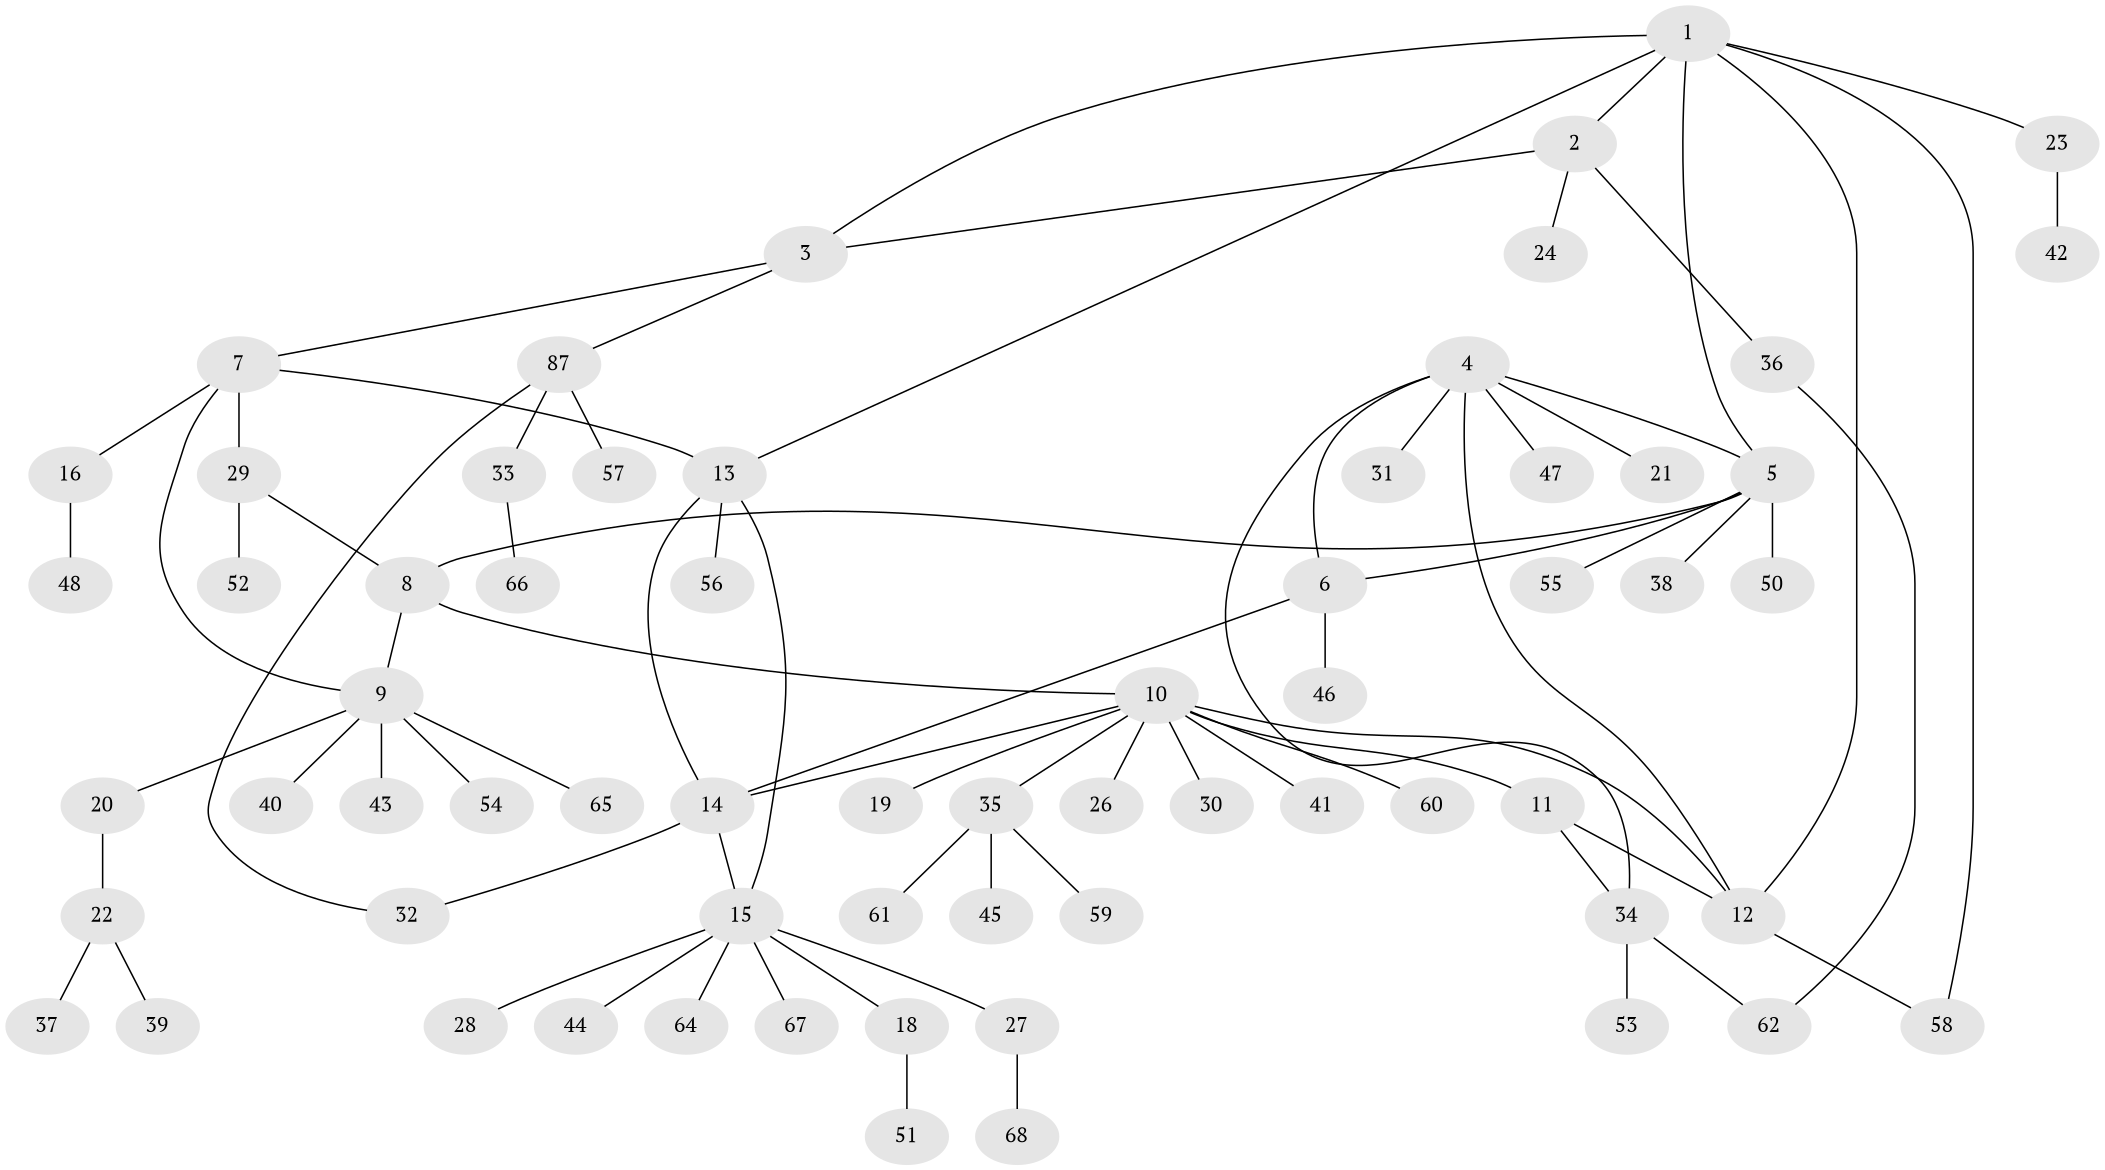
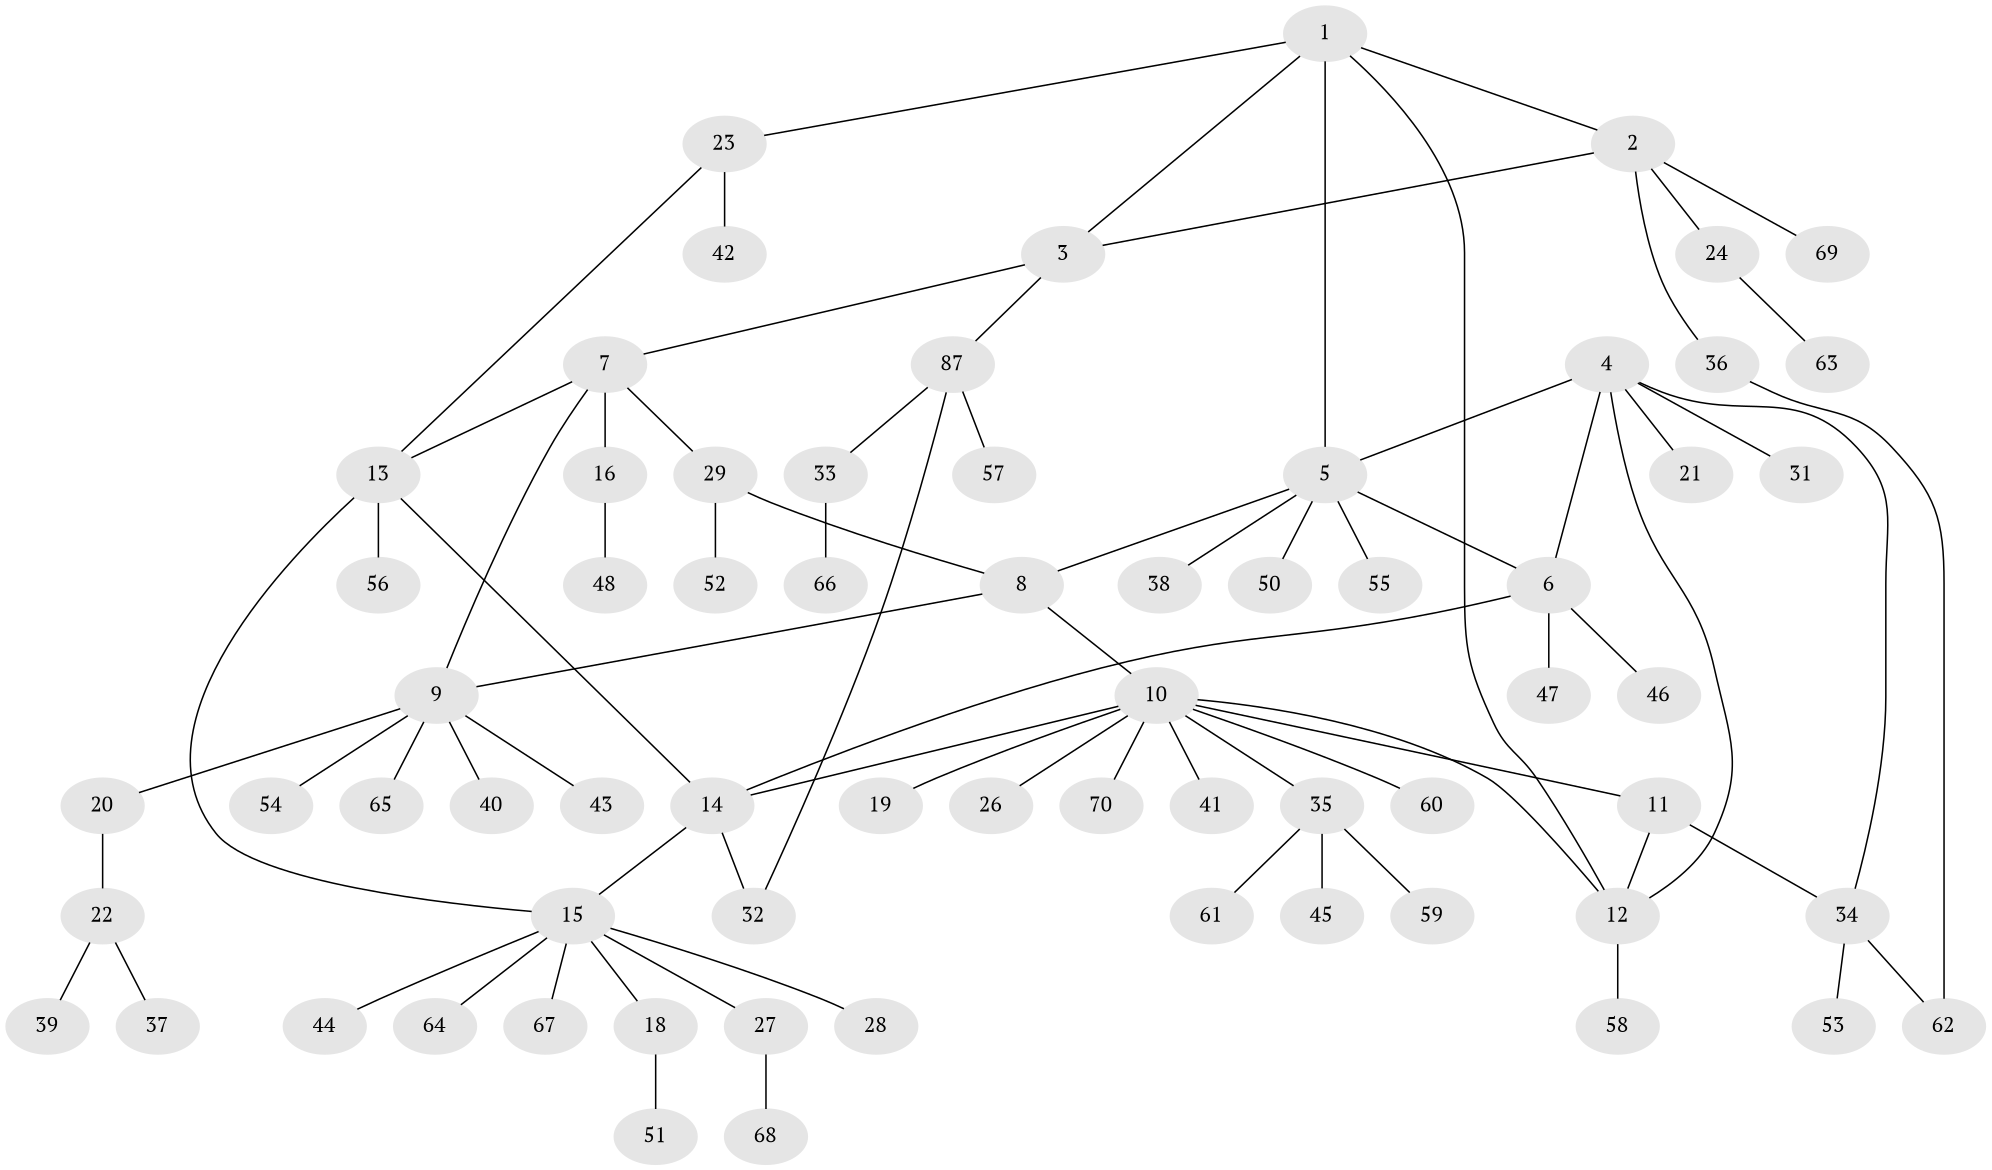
(1207, 254) -> (551, 310)
none -> (1828, 254)
none -> (1828, 365)
(1510, 420) -> (1549, 641)
(1973, 455) -> none
(1212, 806) -> (1101, 806)
